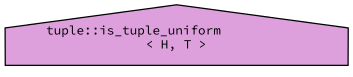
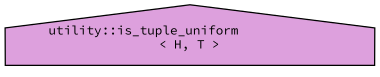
(177, 38) -> (190, 38)
